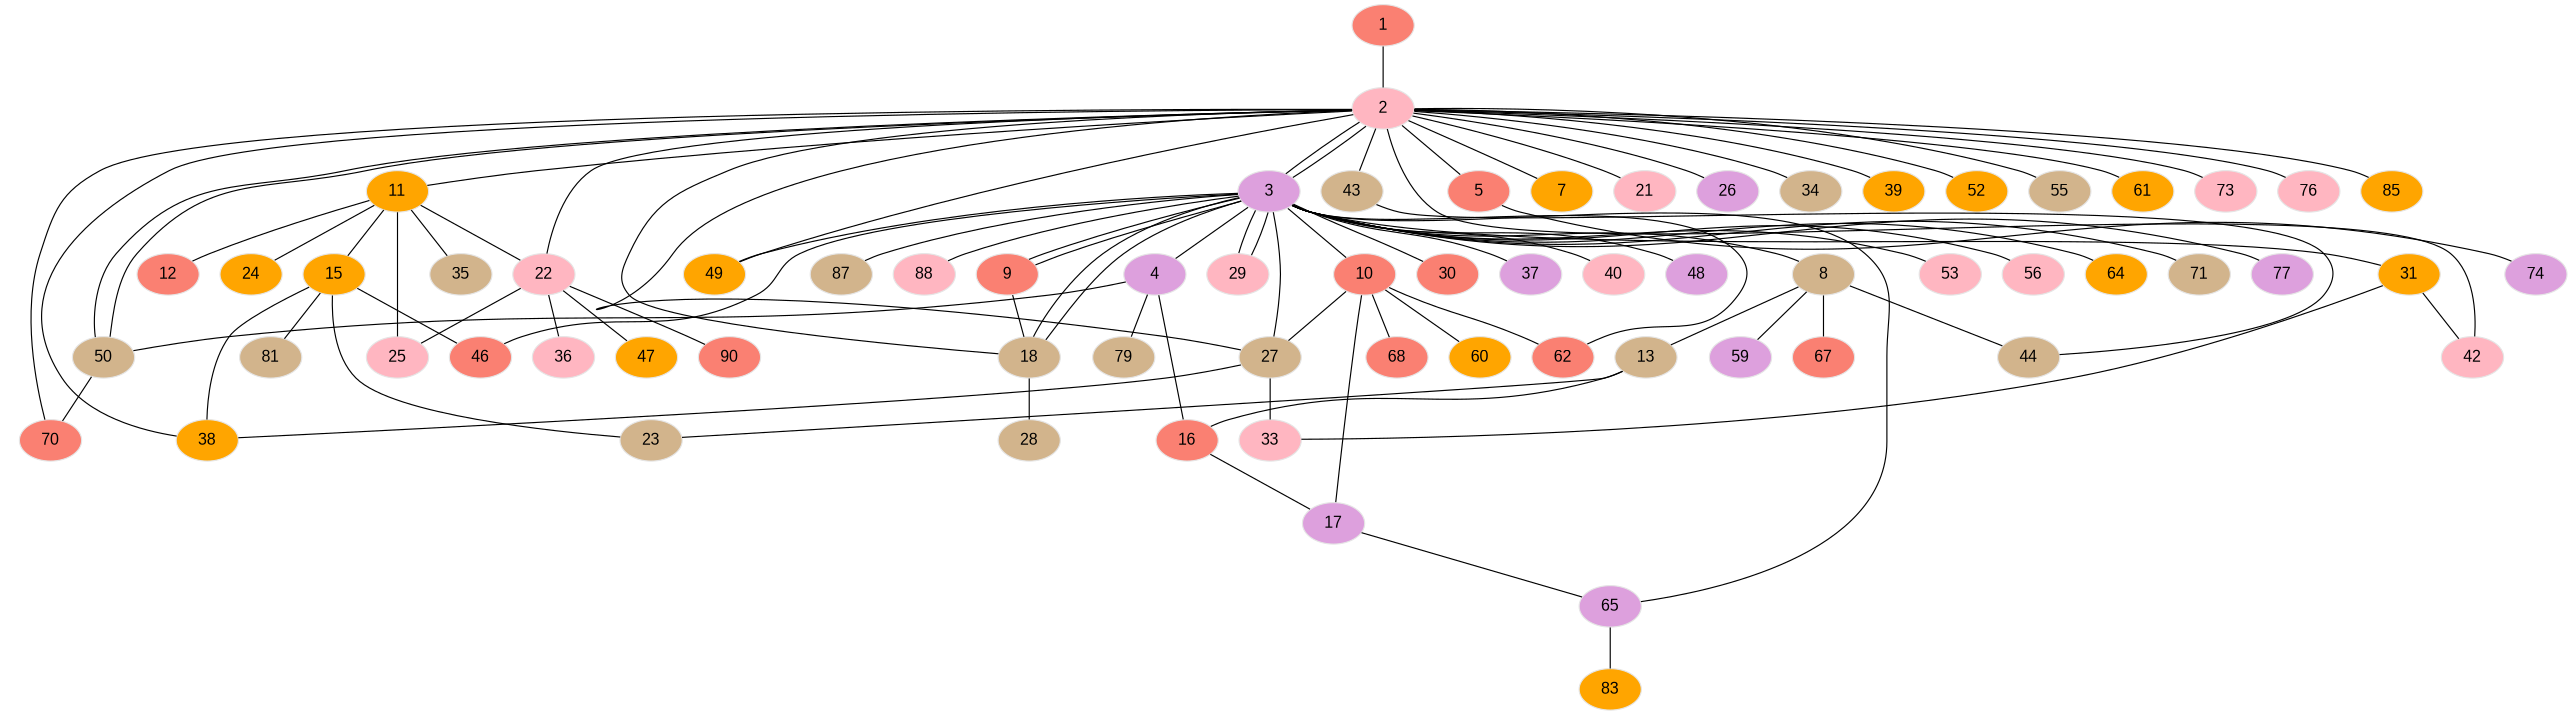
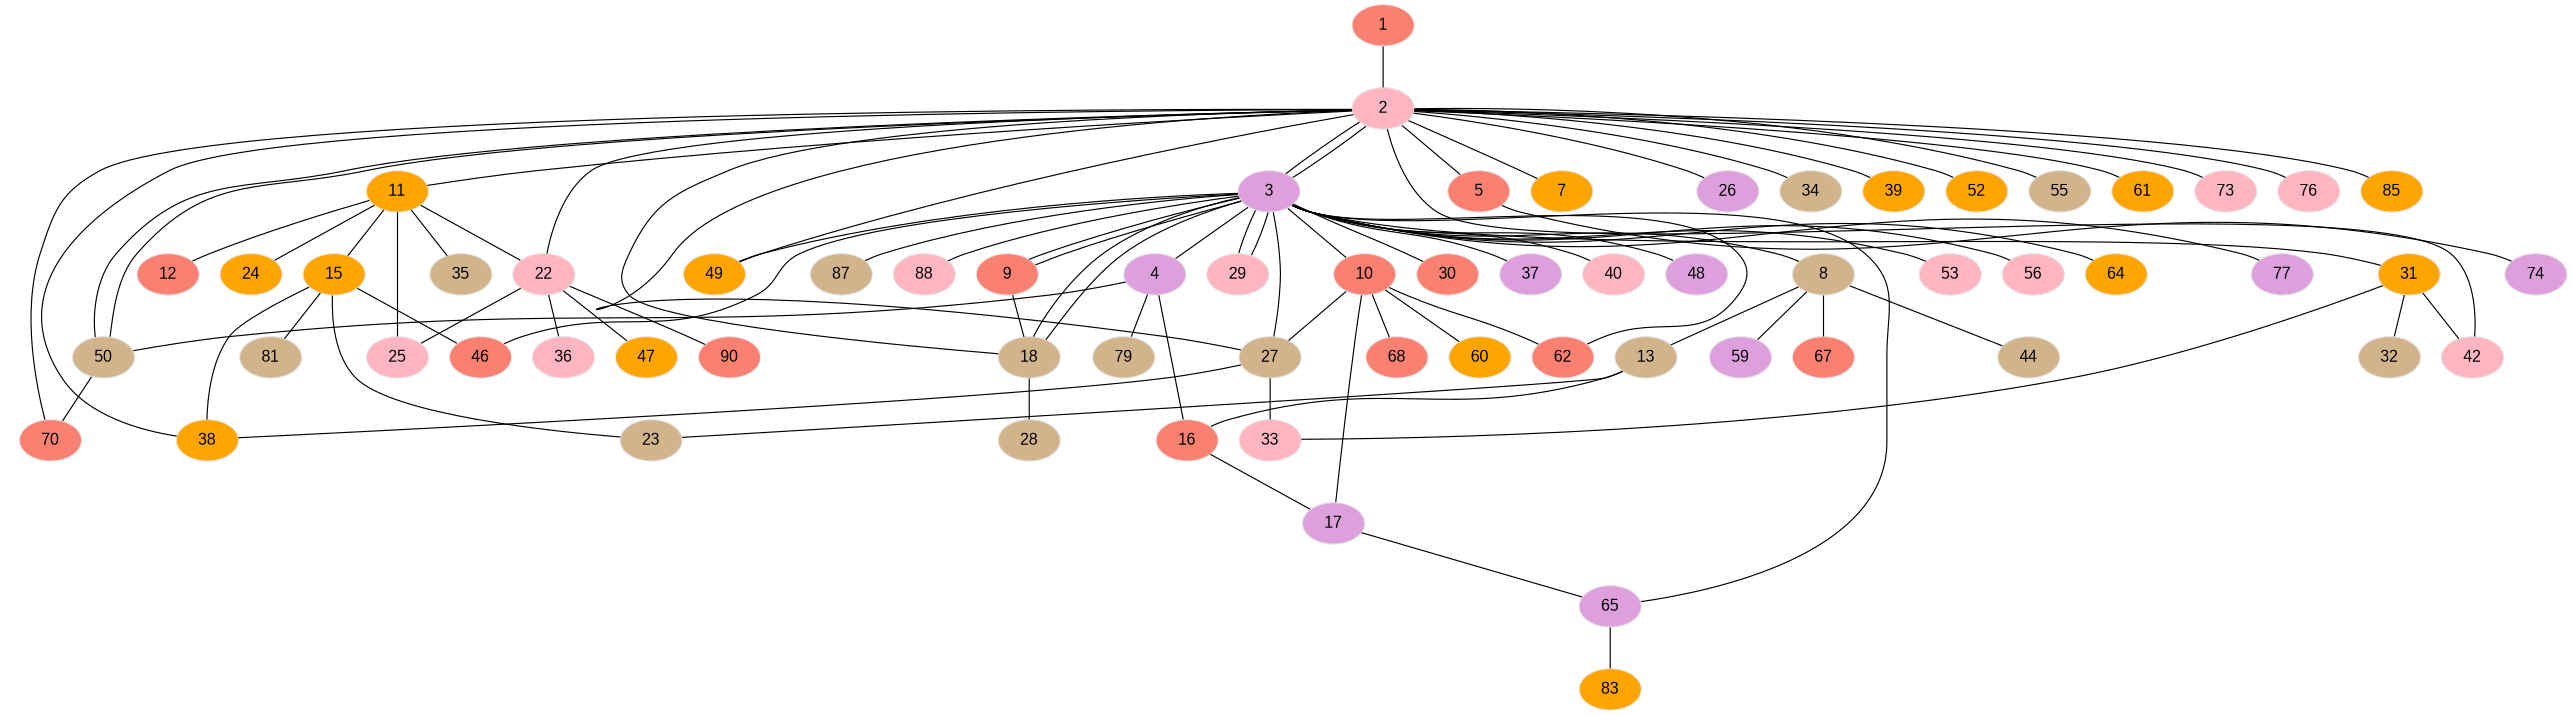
(1352, 191) -> none
(1645, 191) -> none
(2199, 274) -> none
none -> (2389, 357)
